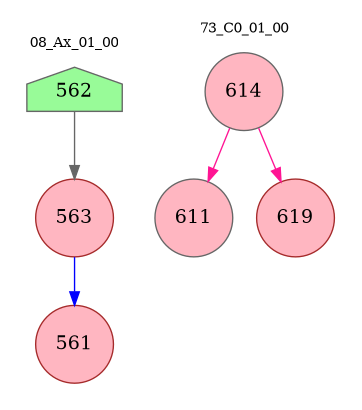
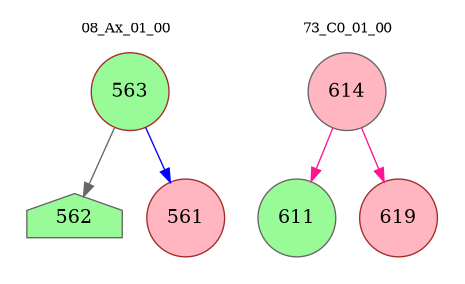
(75, 138) -> (102, 156)
(75, 218) -> (130, 92)
(194, 218) -> (297, 218)
